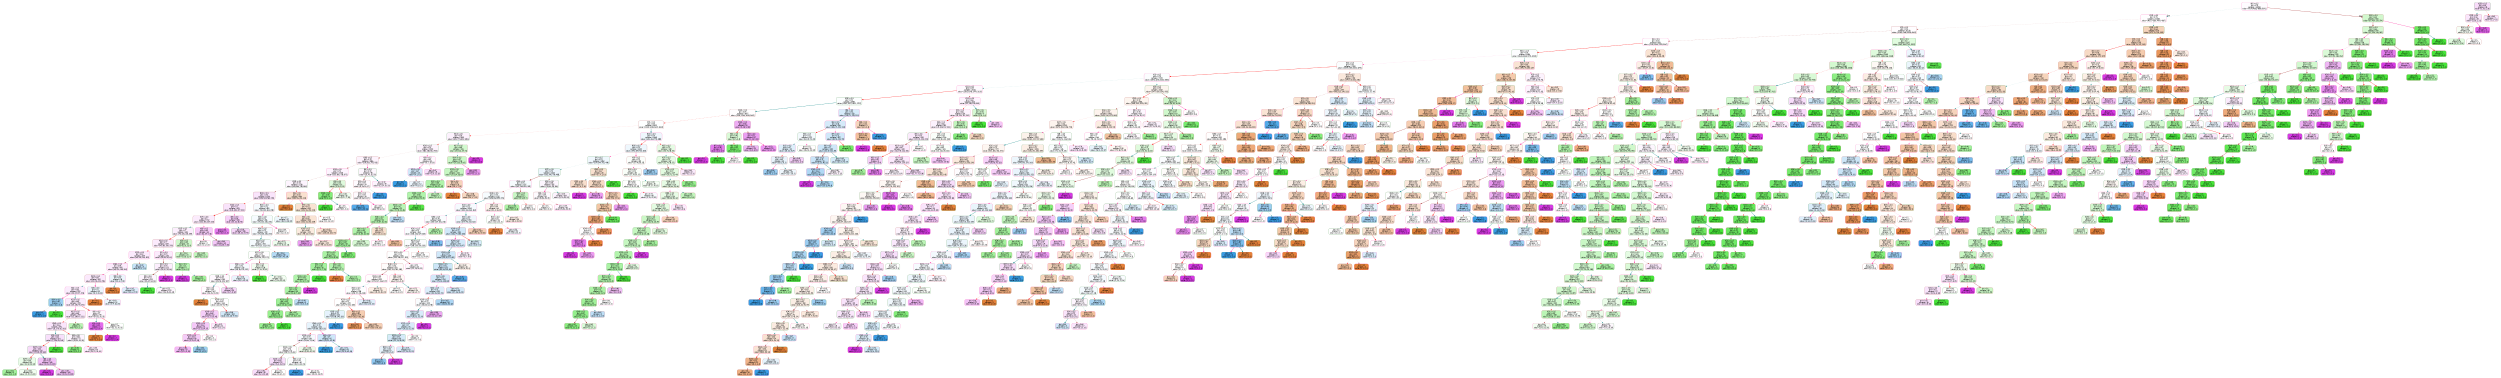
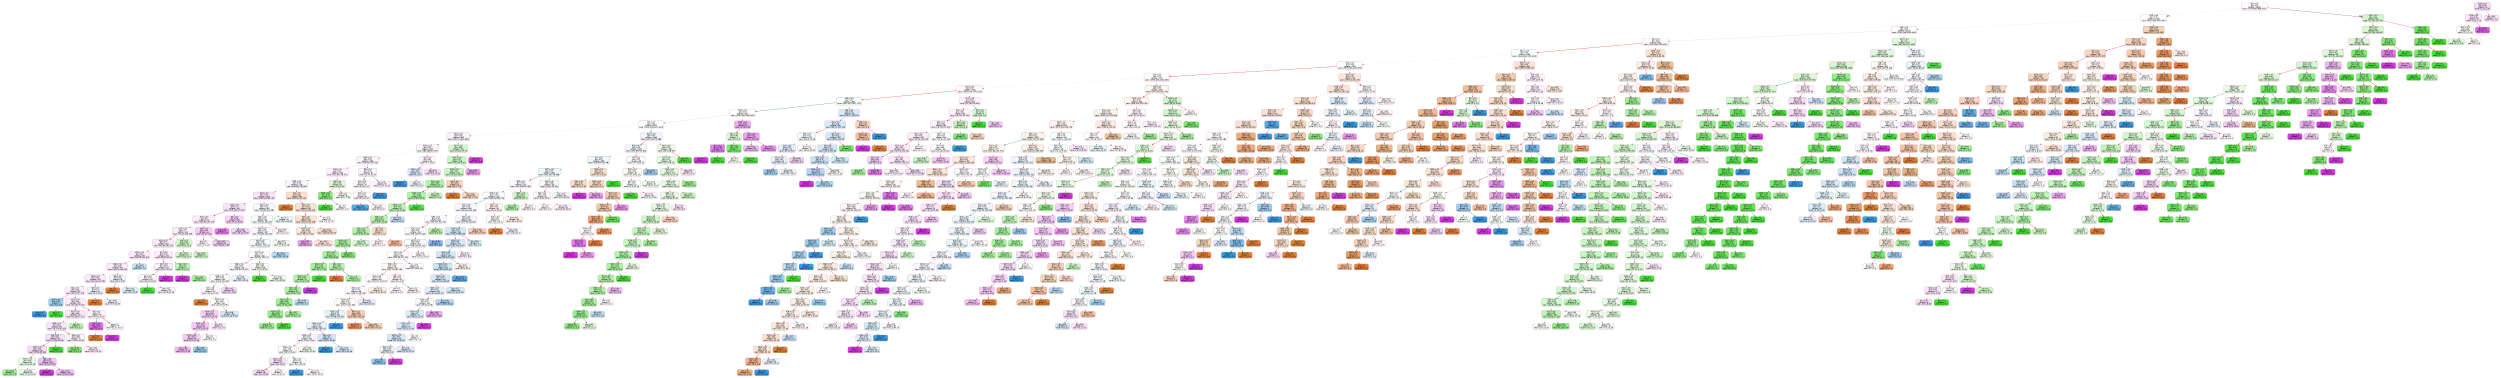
(2231, 113) -> (2231, 113)
(1513, 220) -> (1513, 220)
